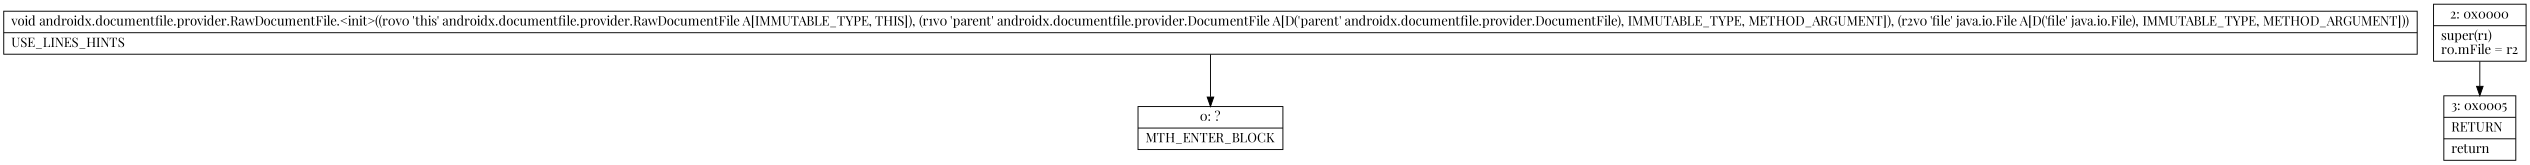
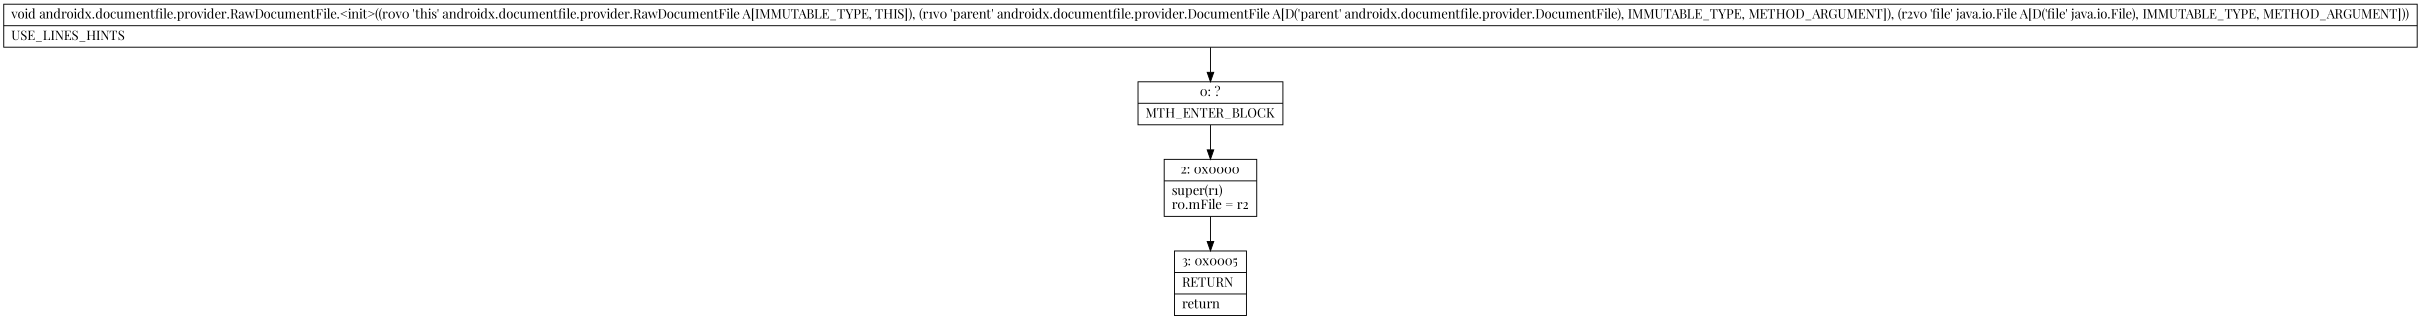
none -> (1210, 137)
